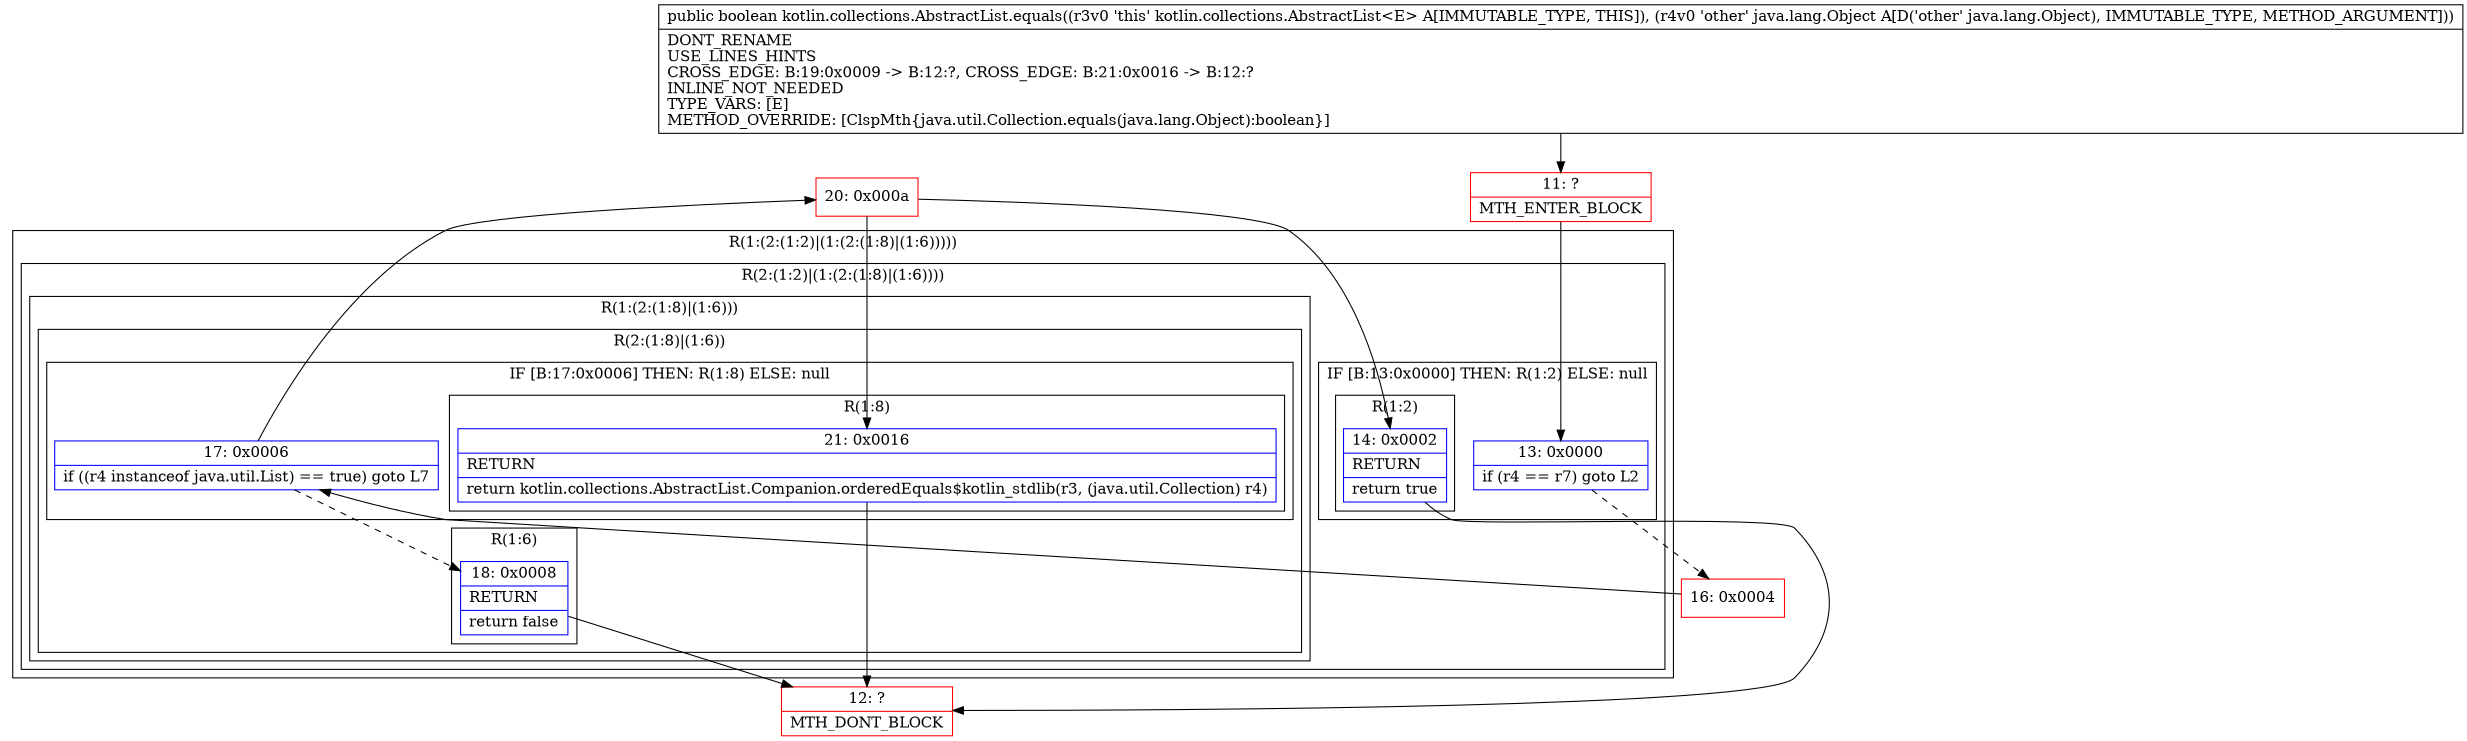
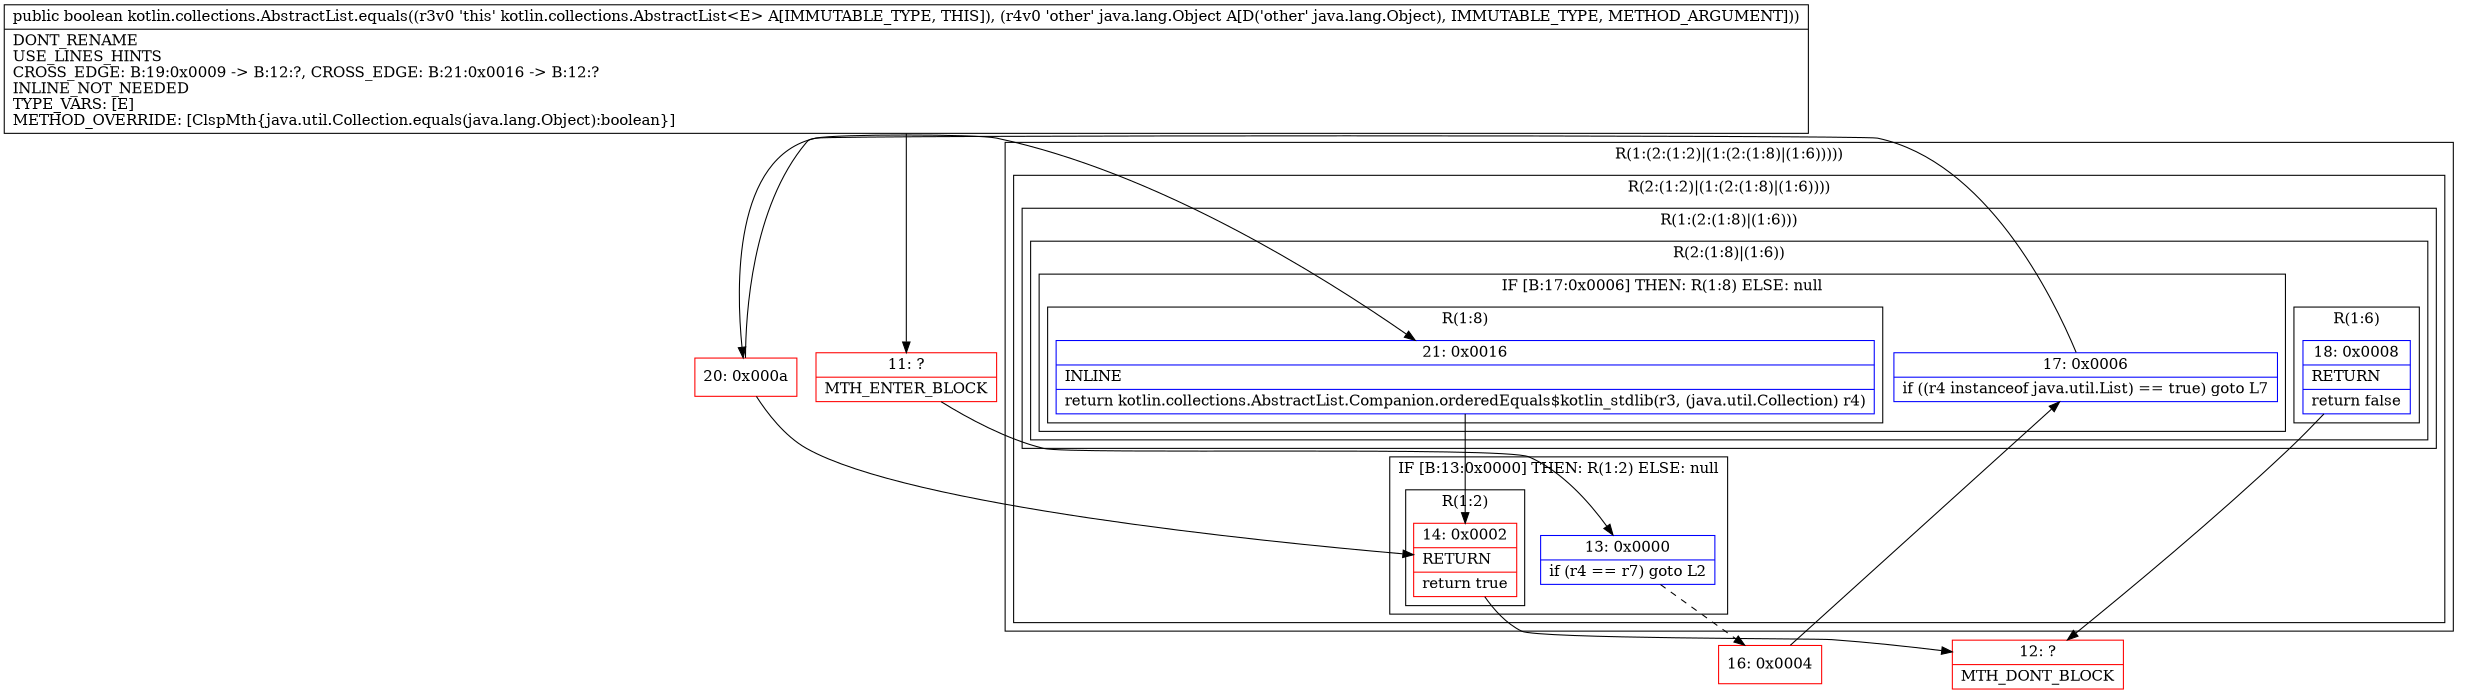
(501, 465) -> (1094, 377)
(1395, 465) -> (1465, 560)
(373, 528) -> none
(867, 589) -> (1465, 466)
